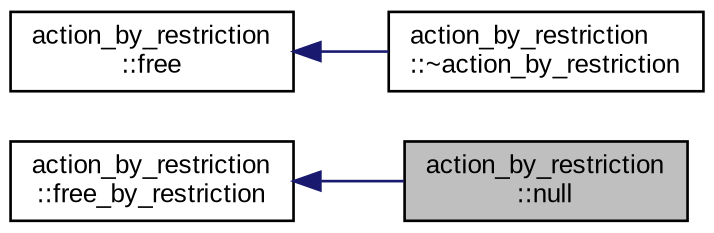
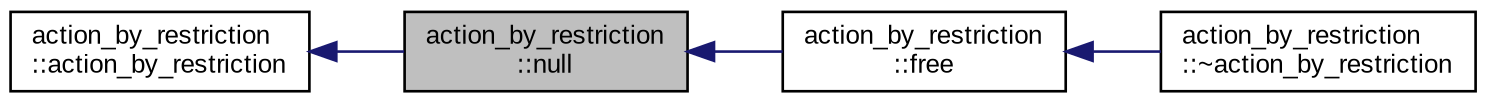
none -> (748, 52)
(152, 181) -> (160, 52)
